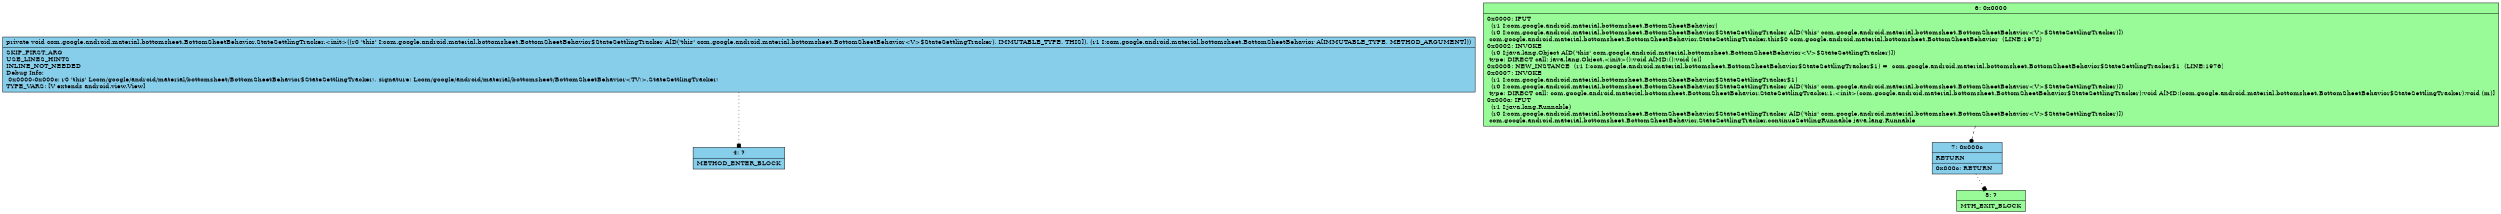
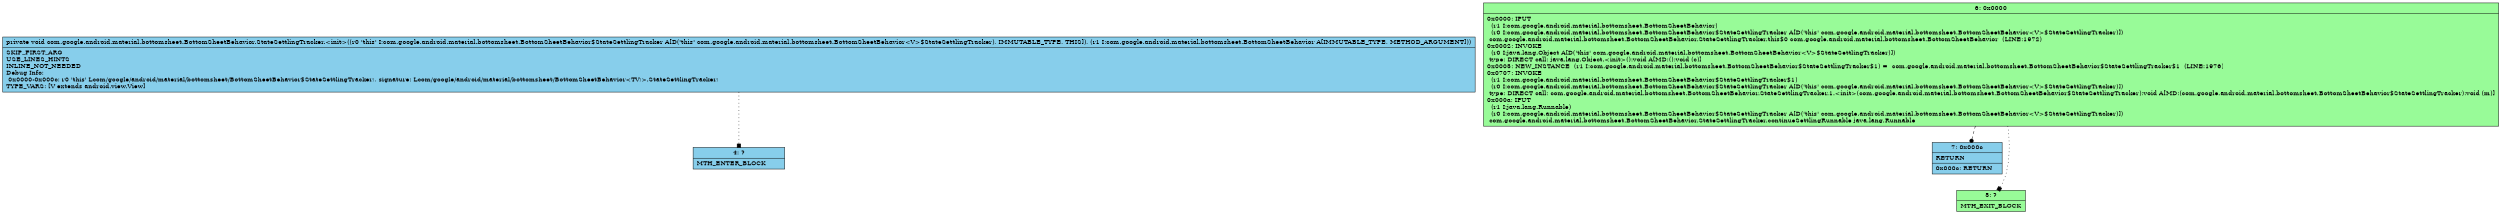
(1517, 73) -> (1517, 73)
(739, 163) -> (731, 163)
(1979, 180) -> (2009, 157)
